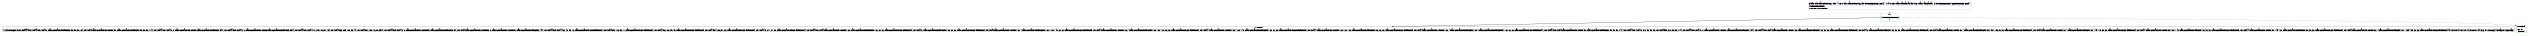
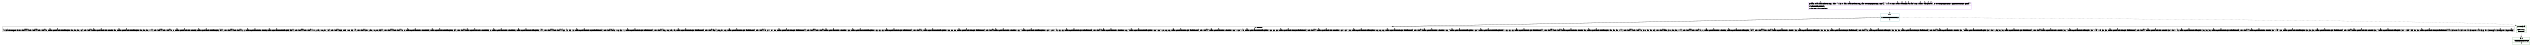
(2520, 29) -> (2521, 29)
none -> (2521, 41)
